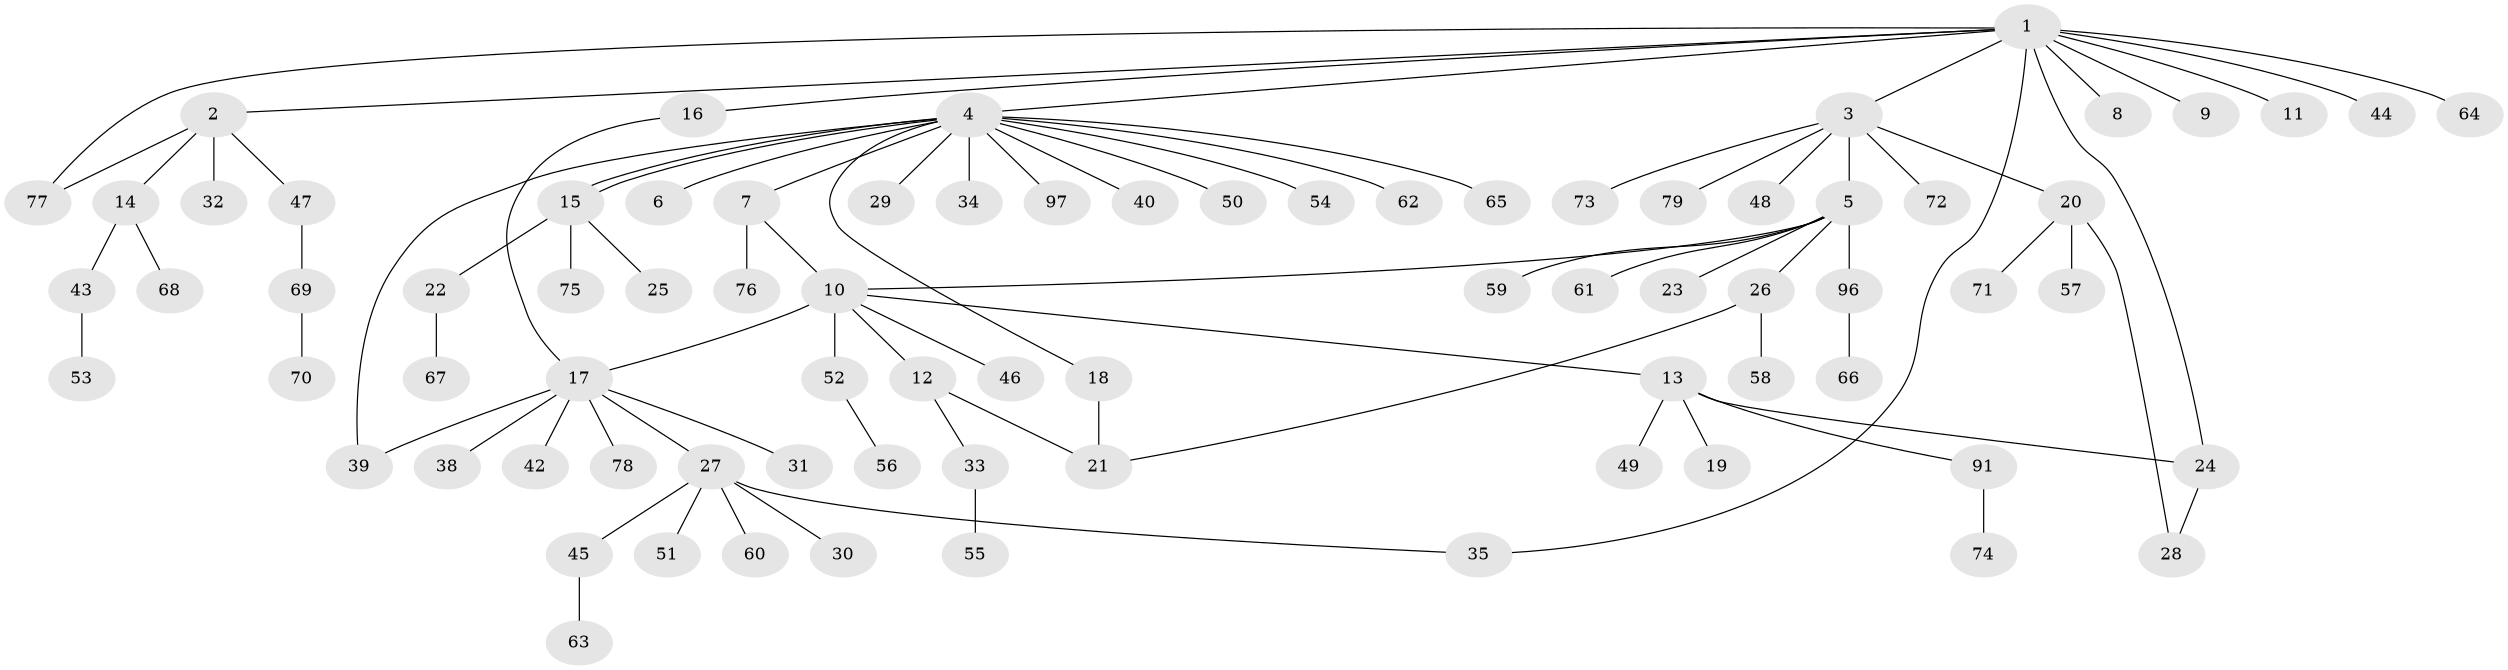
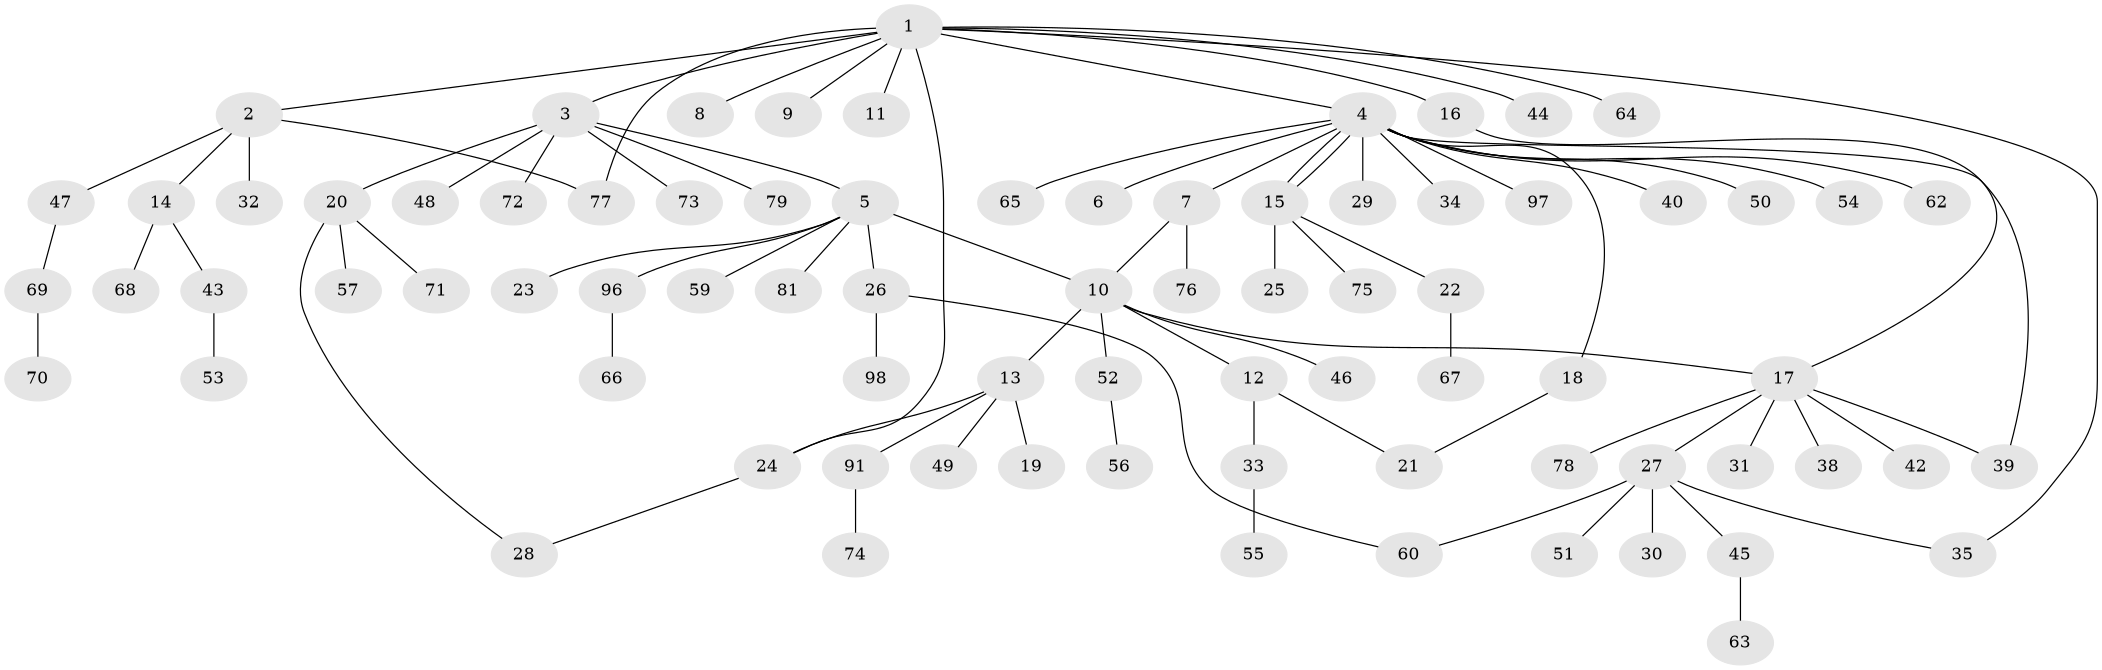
(1585, 291) -> (788, 291)
(1761, 379) -> (876, 379)
(1436, 395) -> (1174, 386)
